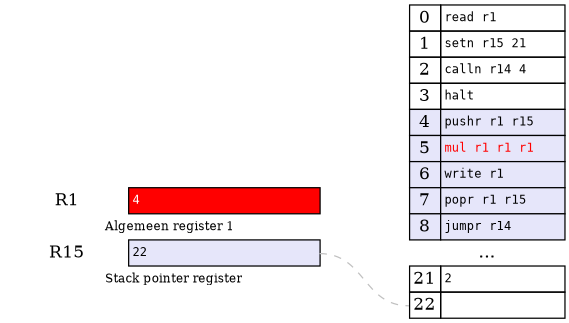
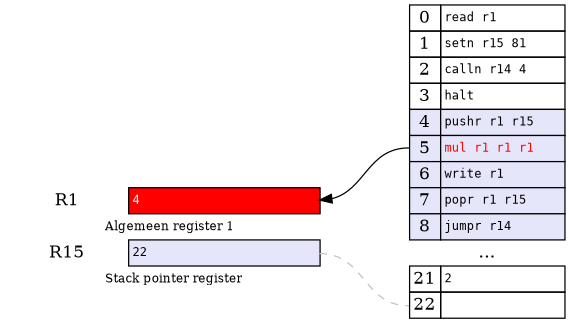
(486, 44) -> (486, 44)
none -> (368, 169)
